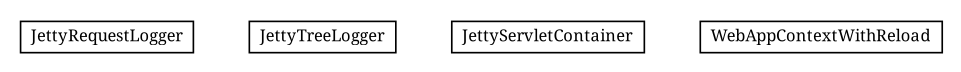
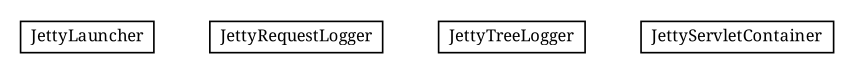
none -> (86, 36)
(820, 36) -> none
